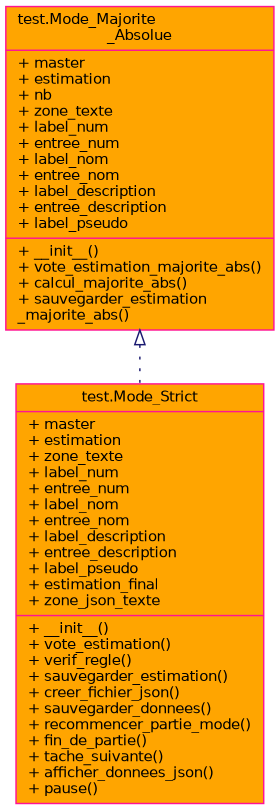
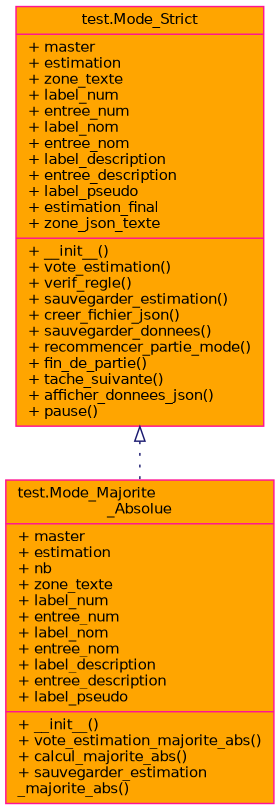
(140, 364) -> (140, 461)
